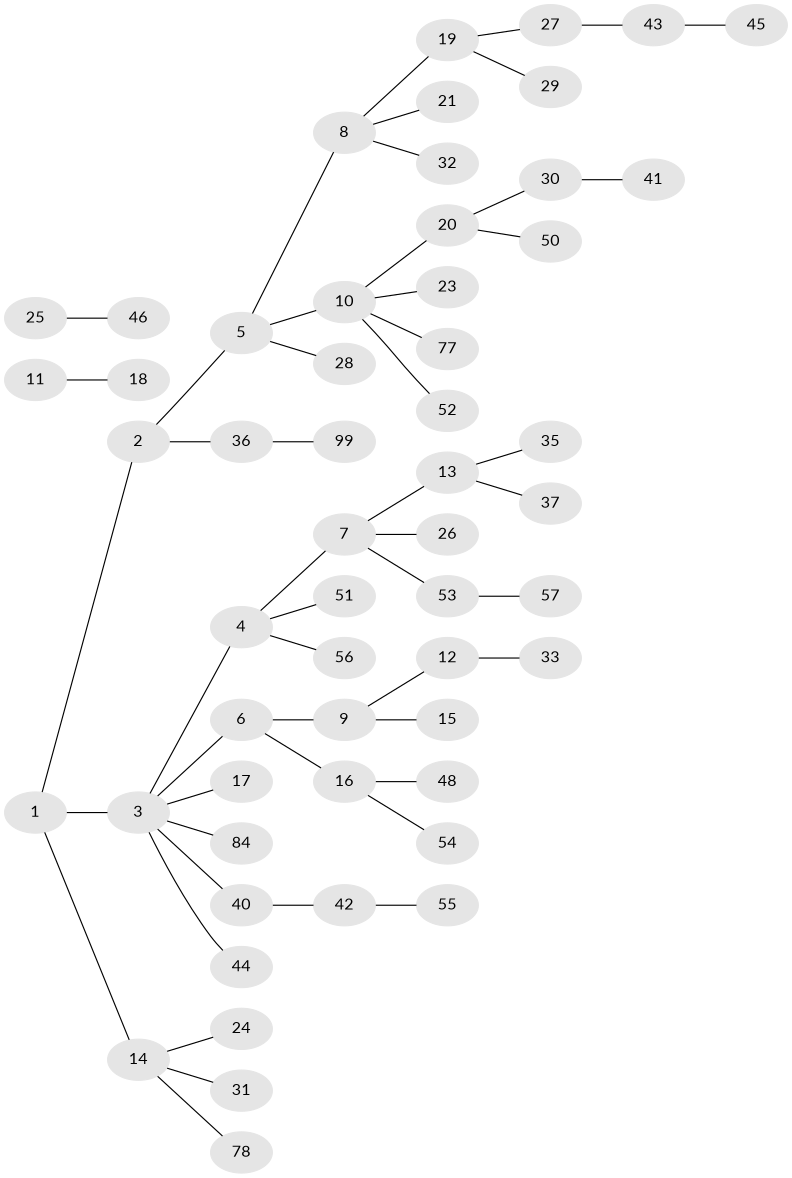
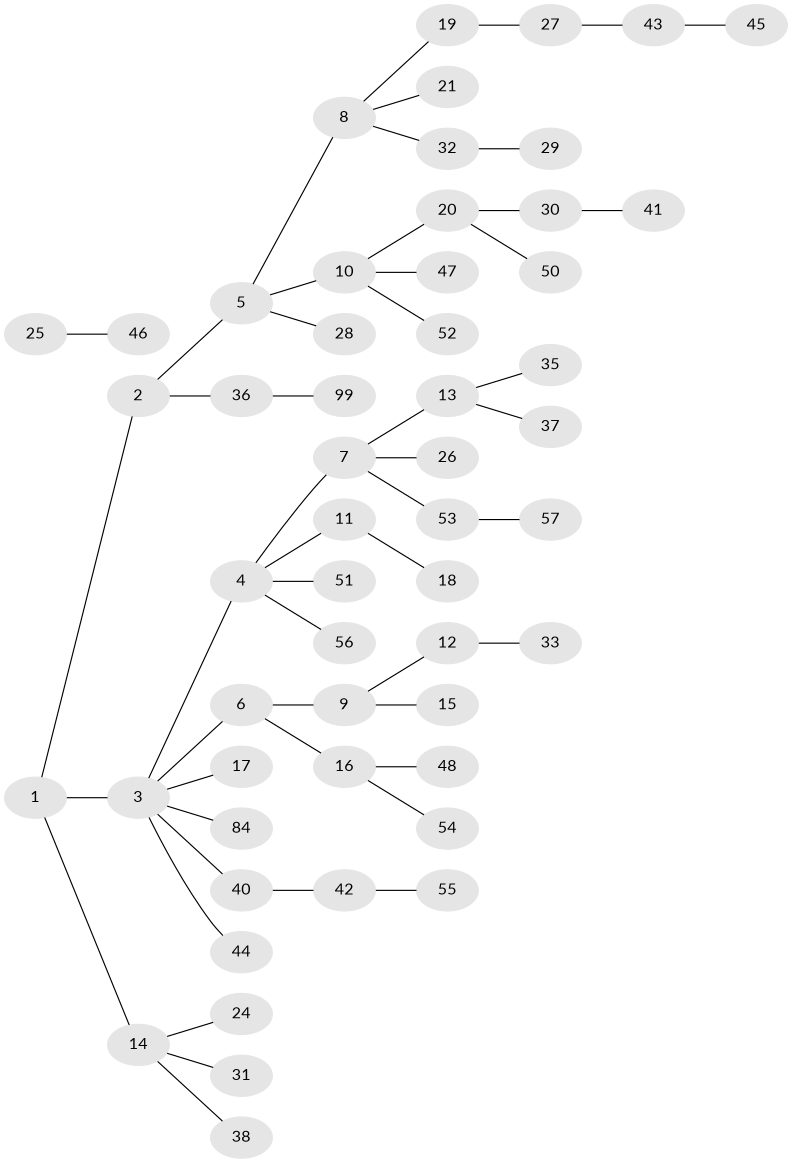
(499, 64) -> (499, 149)
(447, 287) -> none
(447, 349) -> (447, 272)
none -> (293, 550)
(241, 1152) -> (241, 1138)
